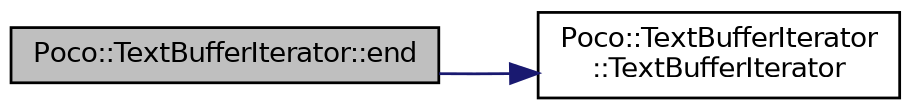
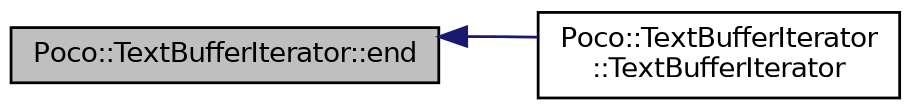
(474, 74) -> (503, 37)
